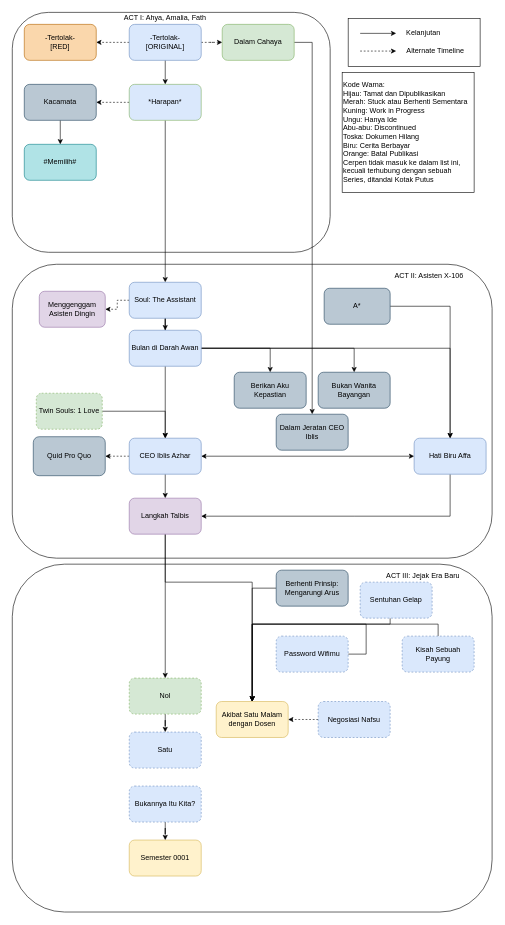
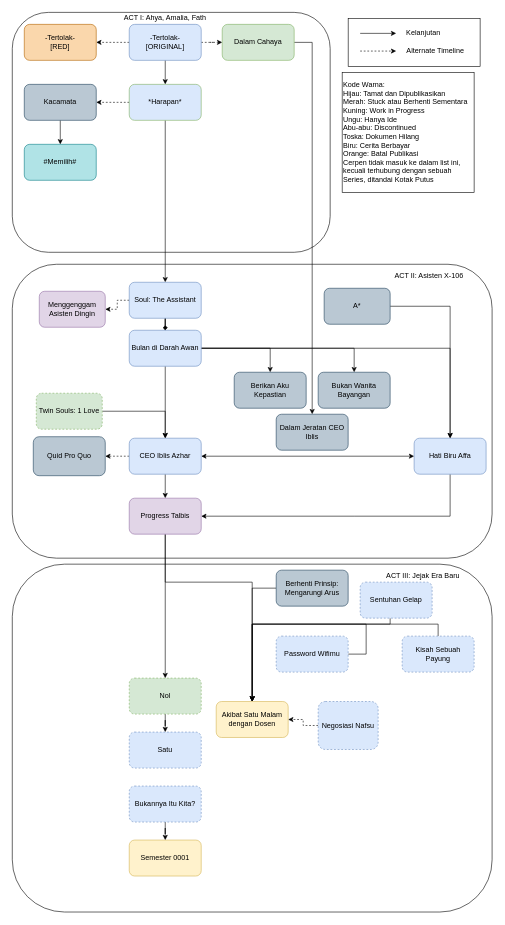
(165, 324) -> (165, 324)
(165, 516) -> (165, 516)
(354, 720) -> (348, 726)
